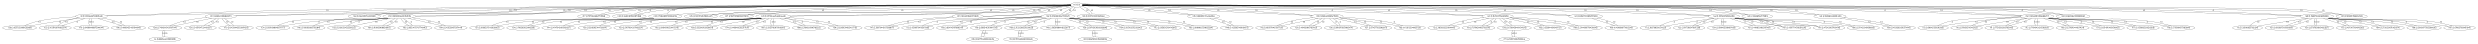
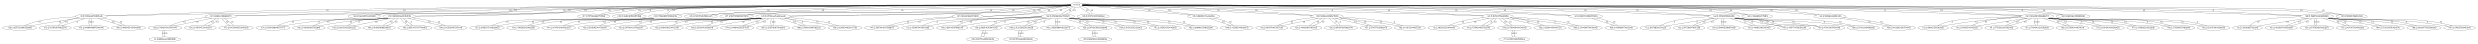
none -> (2214, 28)
